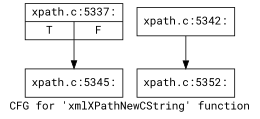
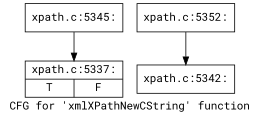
(186, 48) -> (186, 44)
(74, 50) -> (74, 43)
